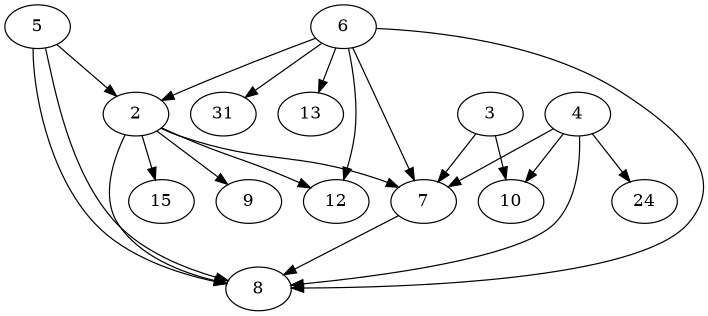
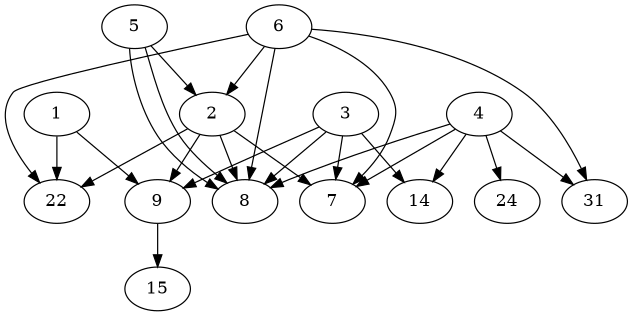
none -> (57, 114)
(311, 114) -> none
(147, 152) -> (158, 239)
none -> (532, 154)
none -> (244, 160)
(336, 202) -> (57, 202)
(511, 202) -> (420, 202)
(347, 242) -> (300, 154)
